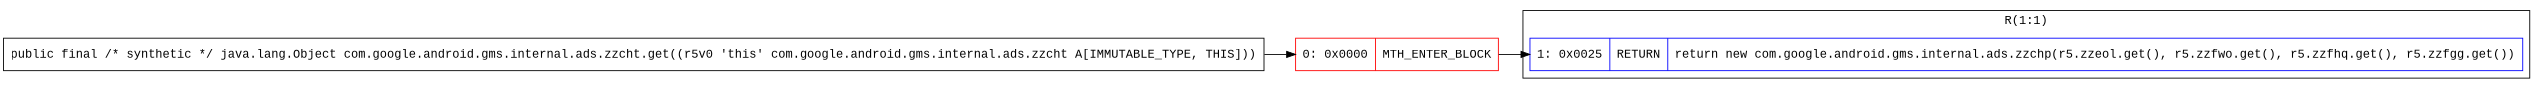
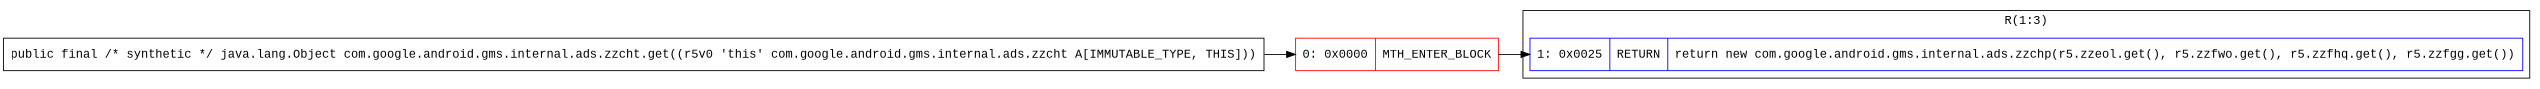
(2026, 21) -> (2026, 21)
